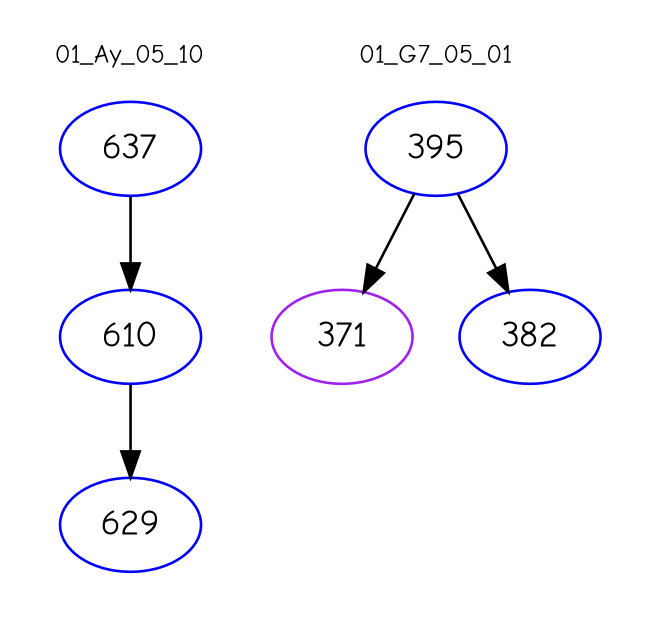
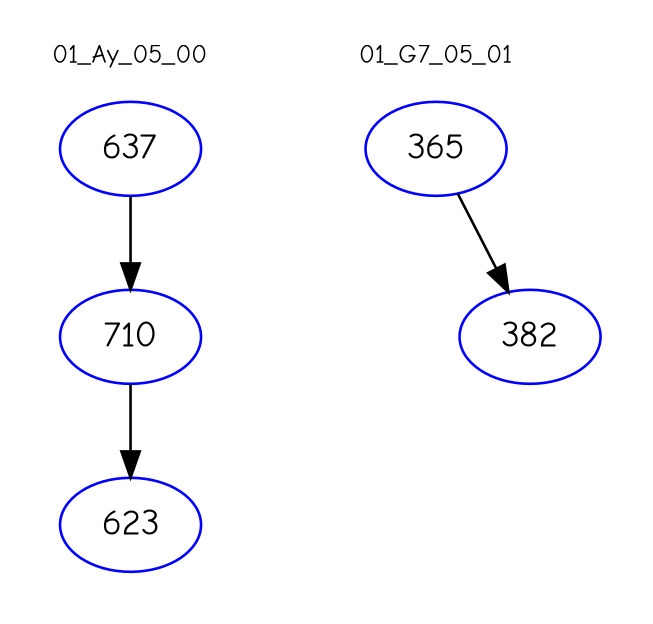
(131, 56) -> (131, 56)
(436, 149) -> (436, 149)
(131, 337) -> (131, 337)
(342, 337) -> none
(131, 525) -> (131, 525)
